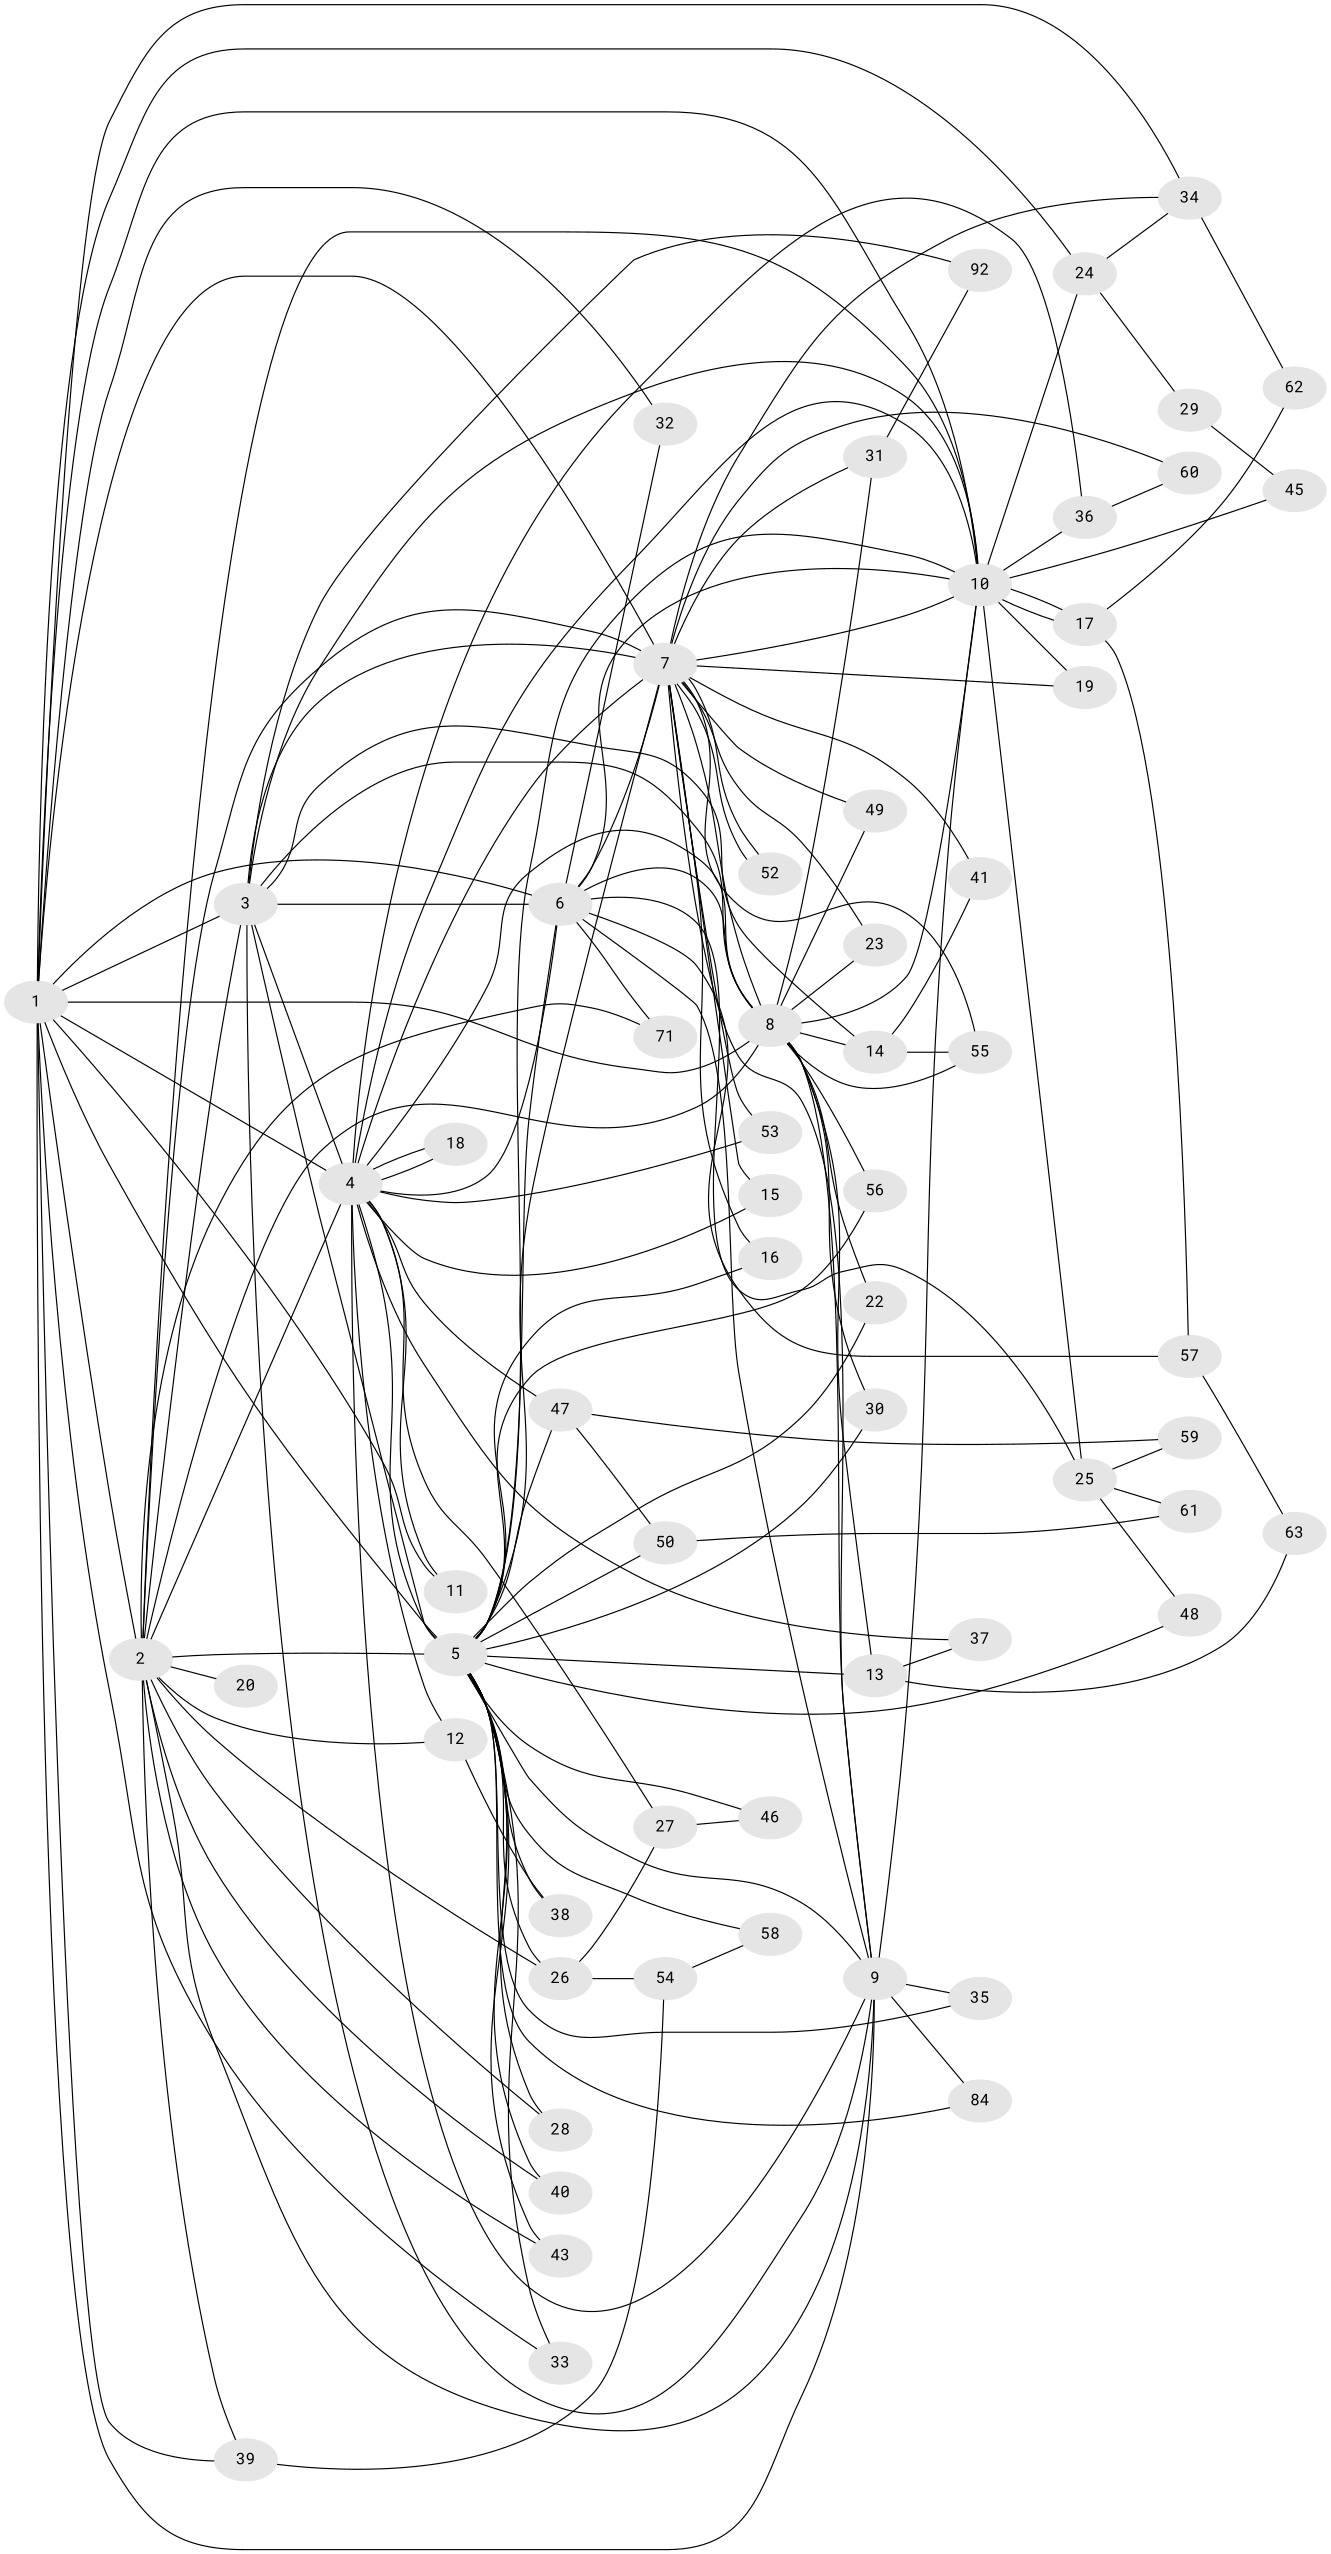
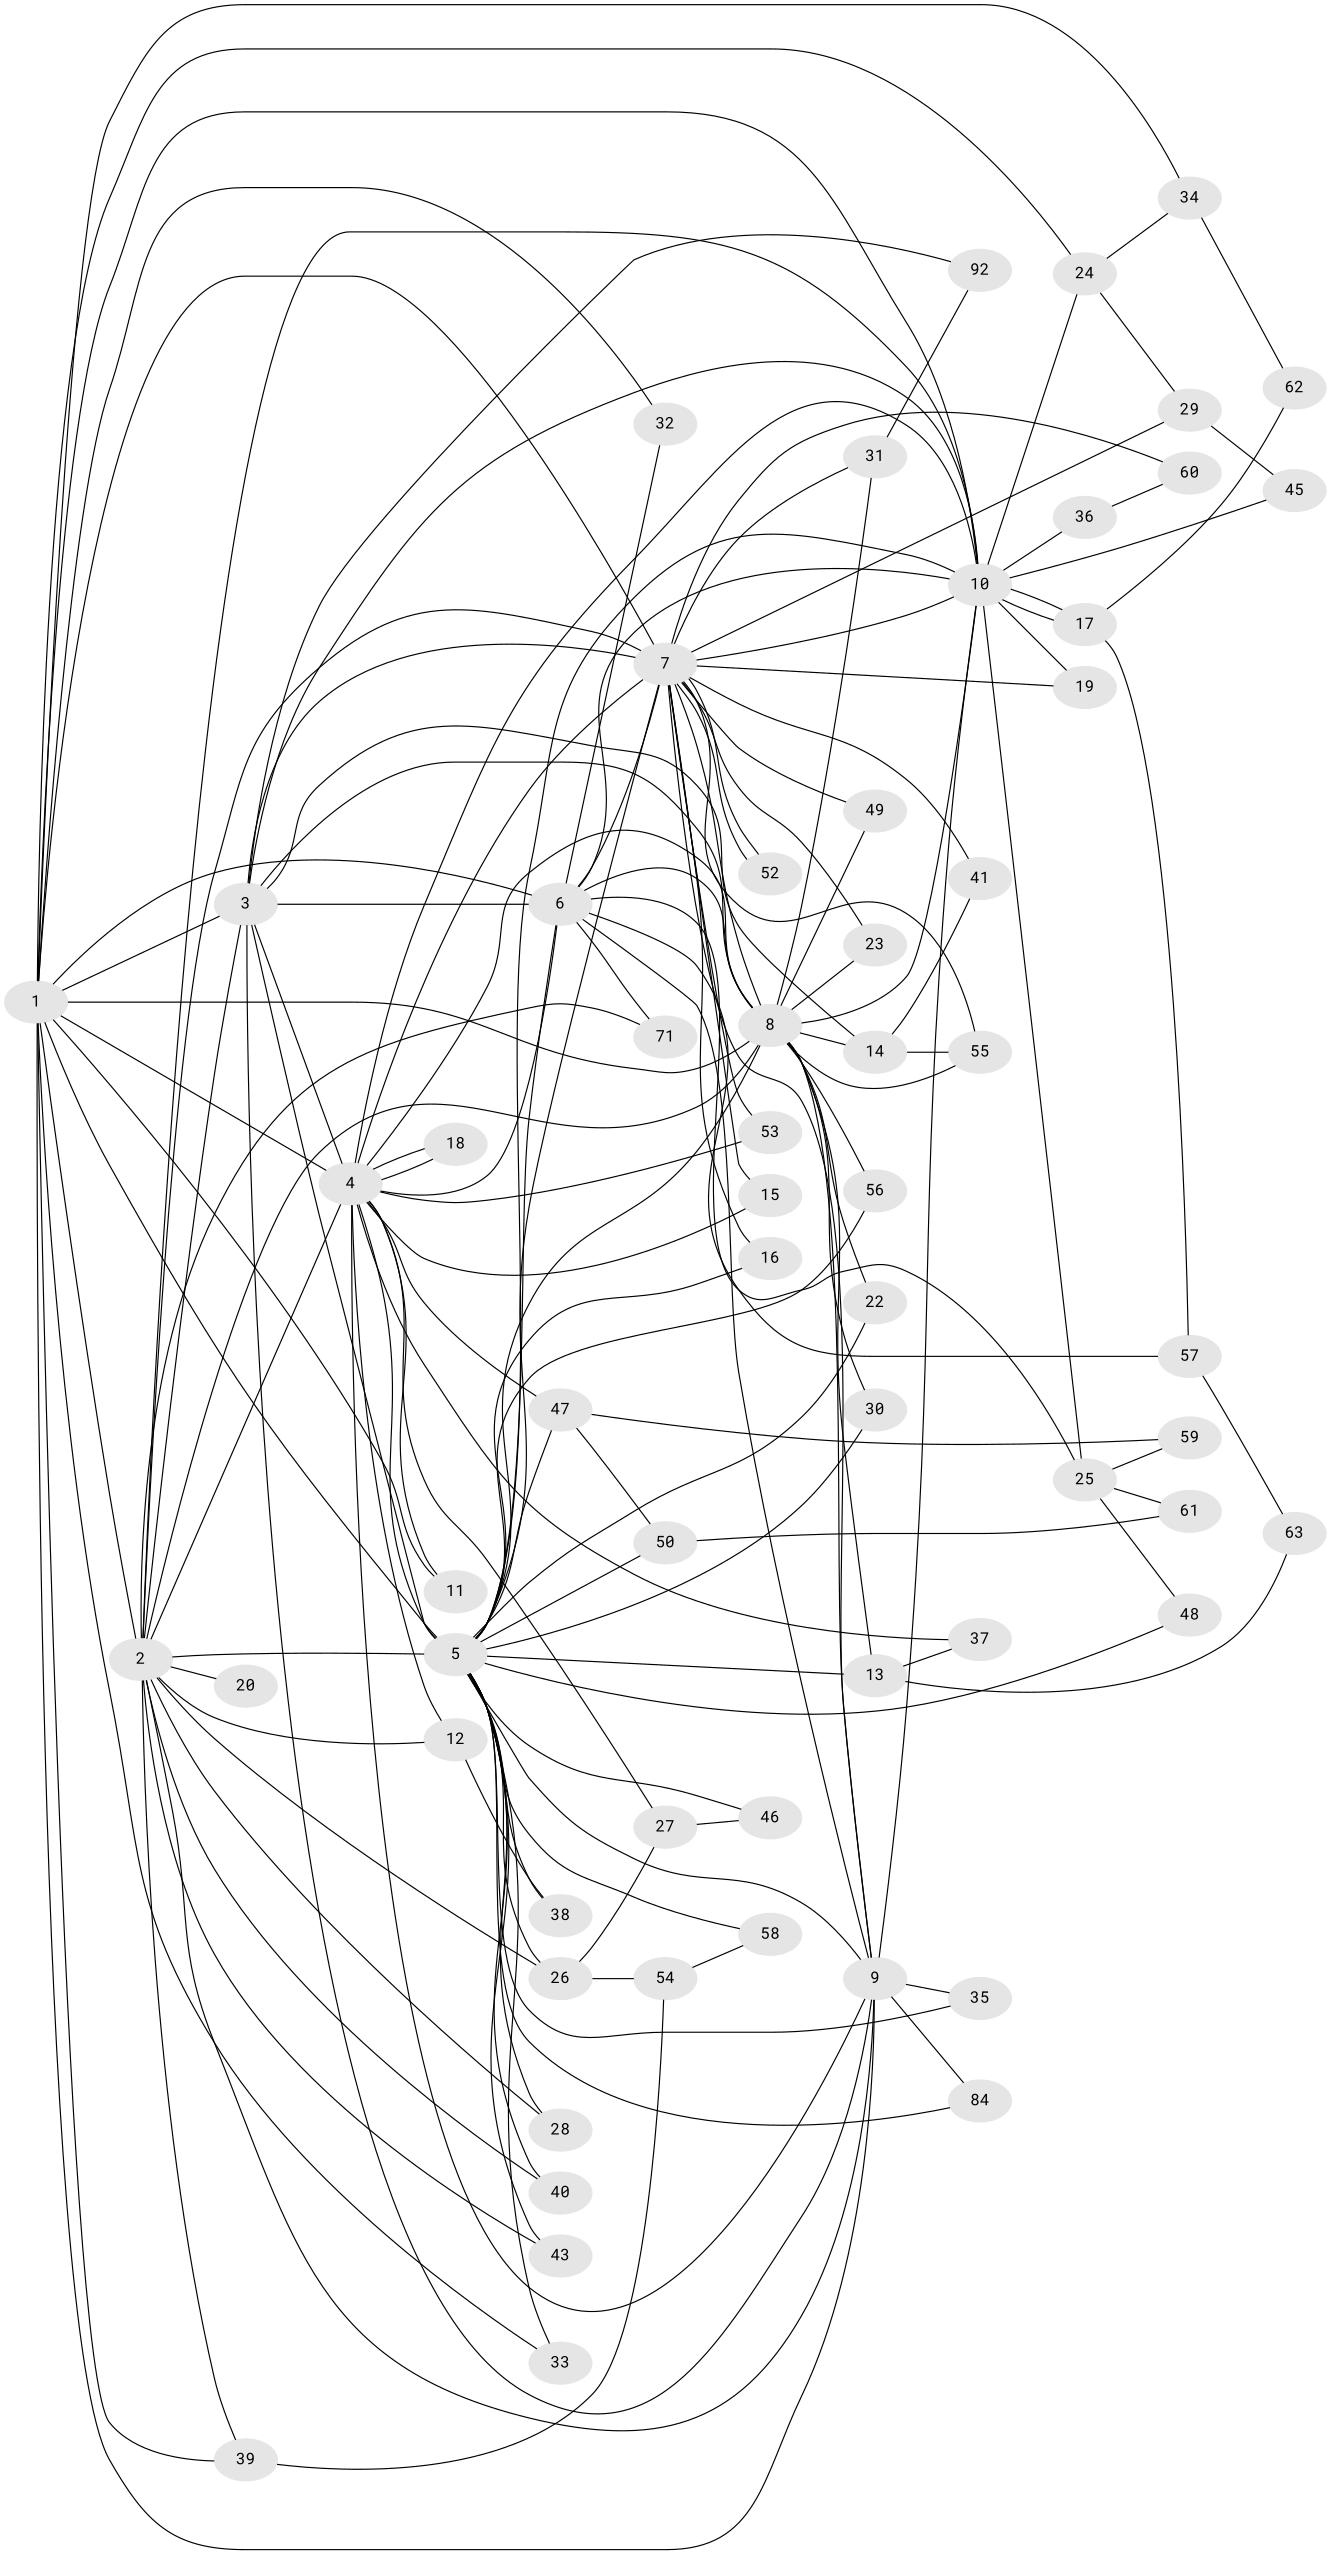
(830, 323) -> (928, 537)
(600, 434) -> none
none -> (531, 1301)
